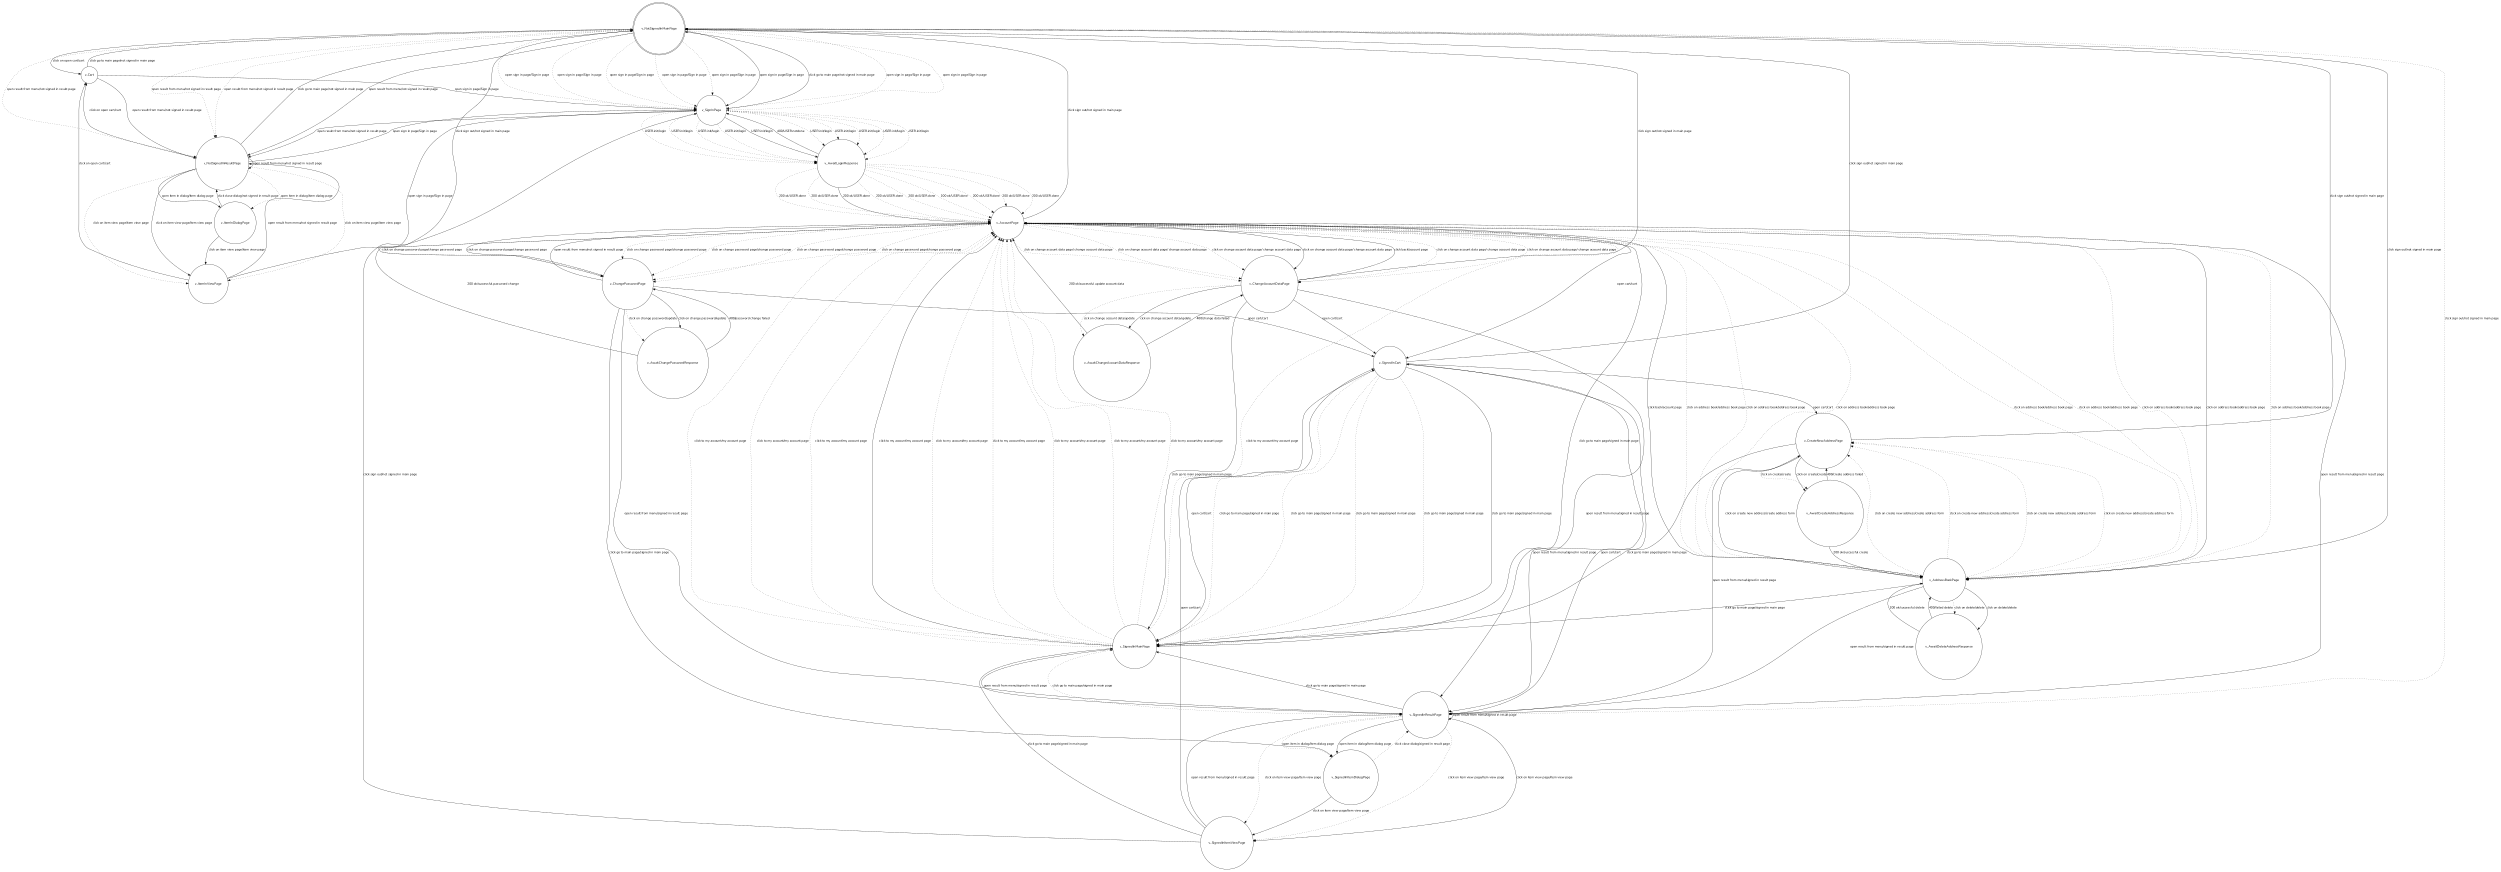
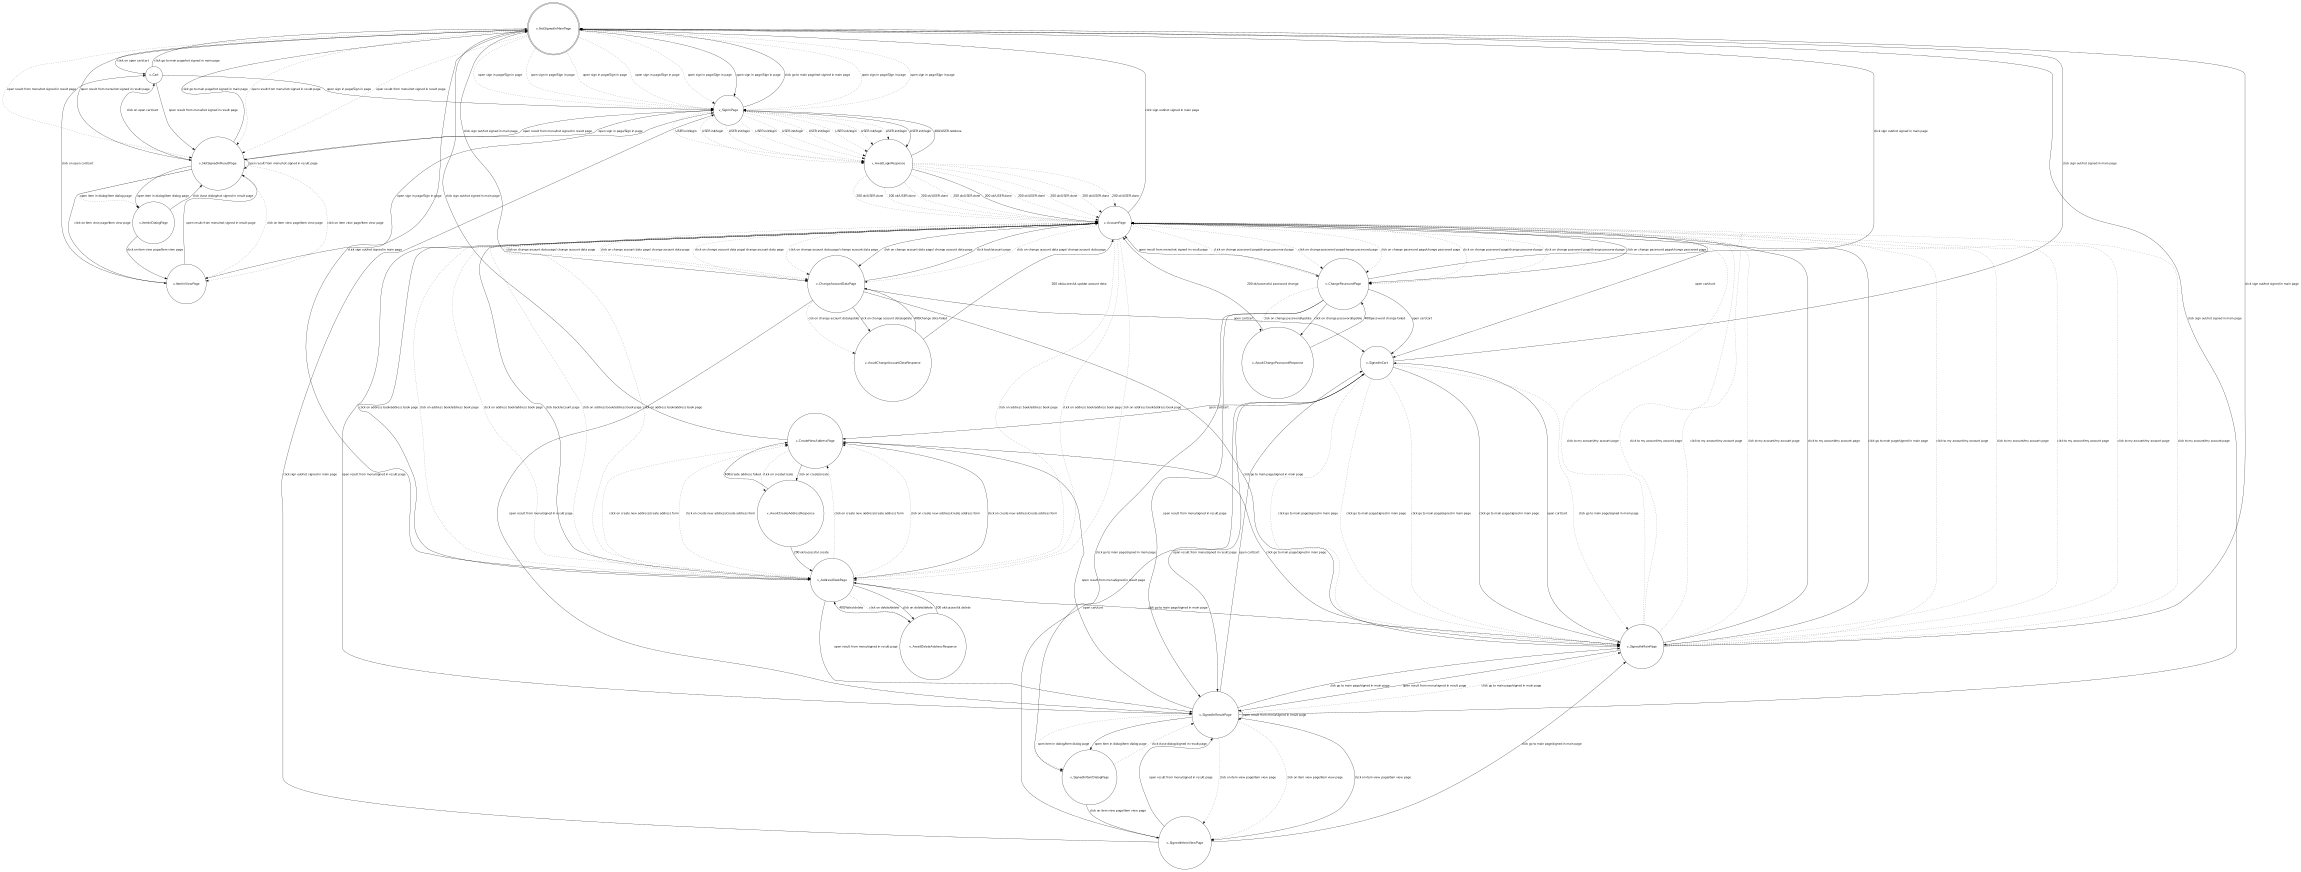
none -> (1949, 47)
(2362, 59) -> (2050, 167)
(1708, 657) -> (1079, 512)
